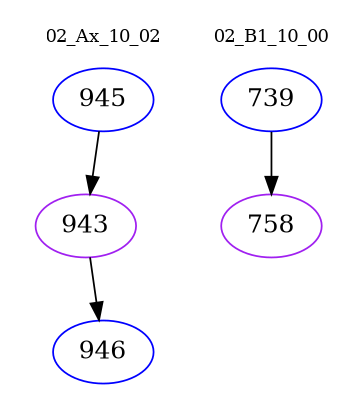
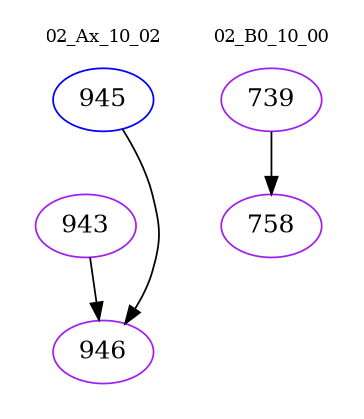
(271, 38) -> (271, 38)
(271, 100) -> (271, 100)
(96, 154) -> (157, 218)
(103, 352) -> (103, 352)
